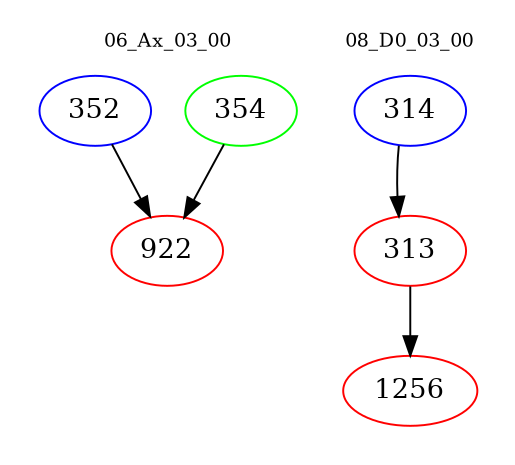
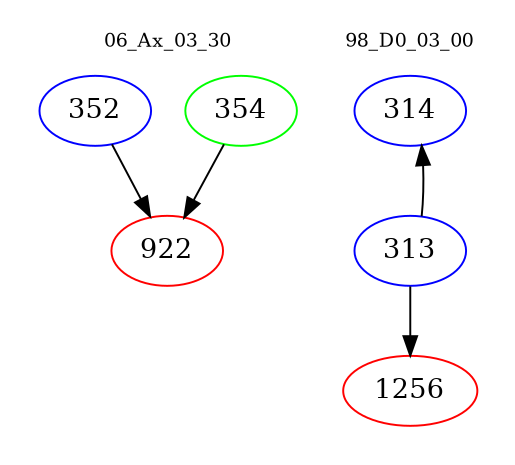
(168, 42) -> (168, 42)
(410, 42) -> (410, 42)
(397, 171) -> (423, 191)
(410, 251) -> (410, 251)
